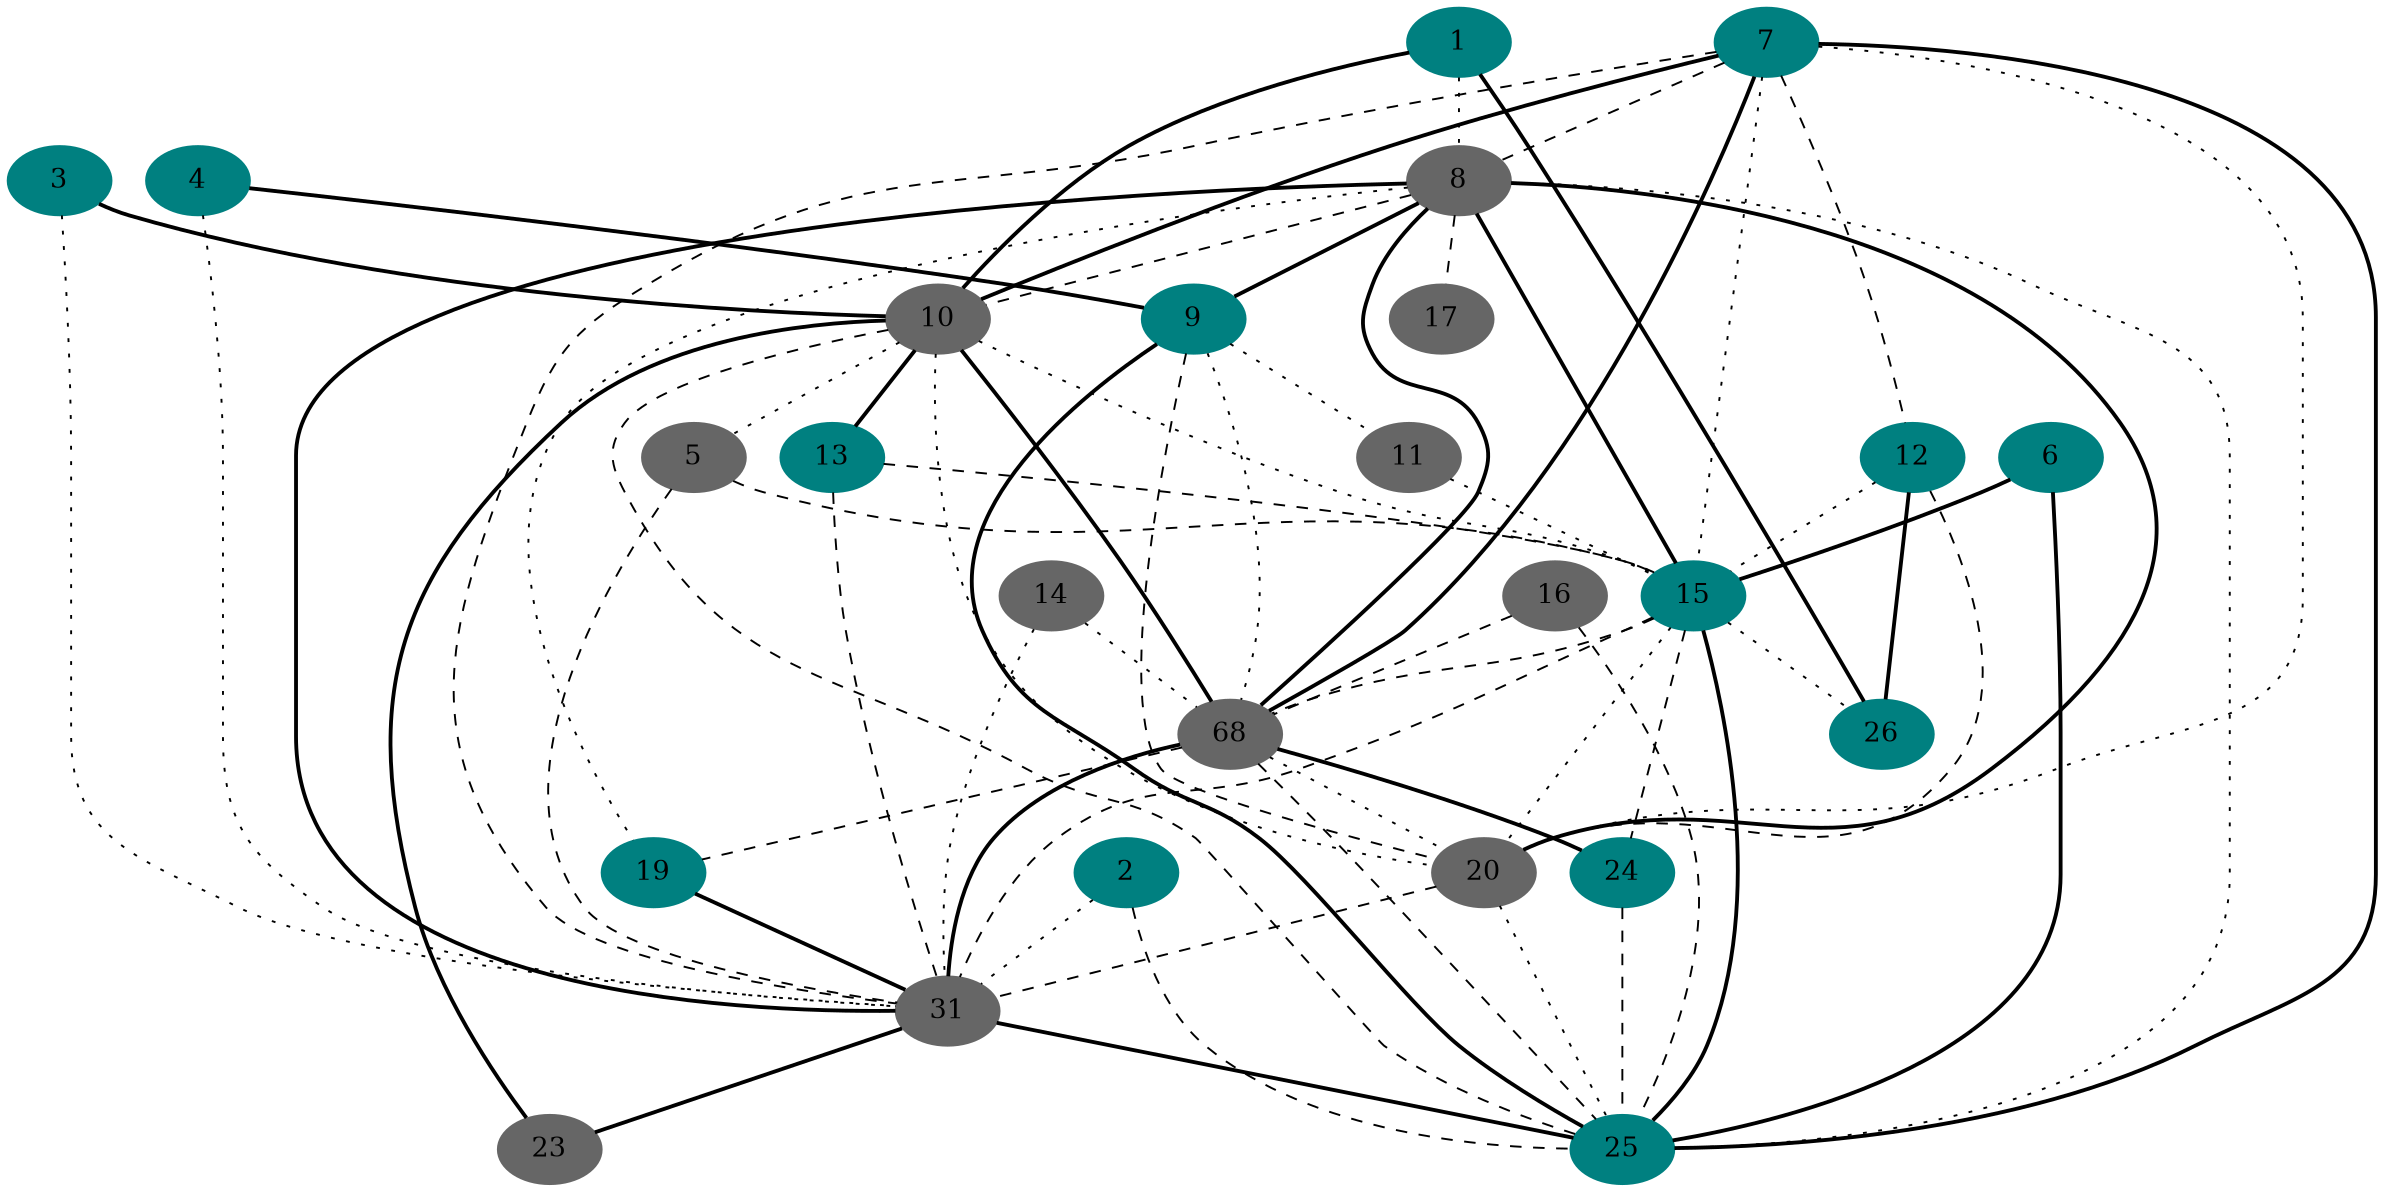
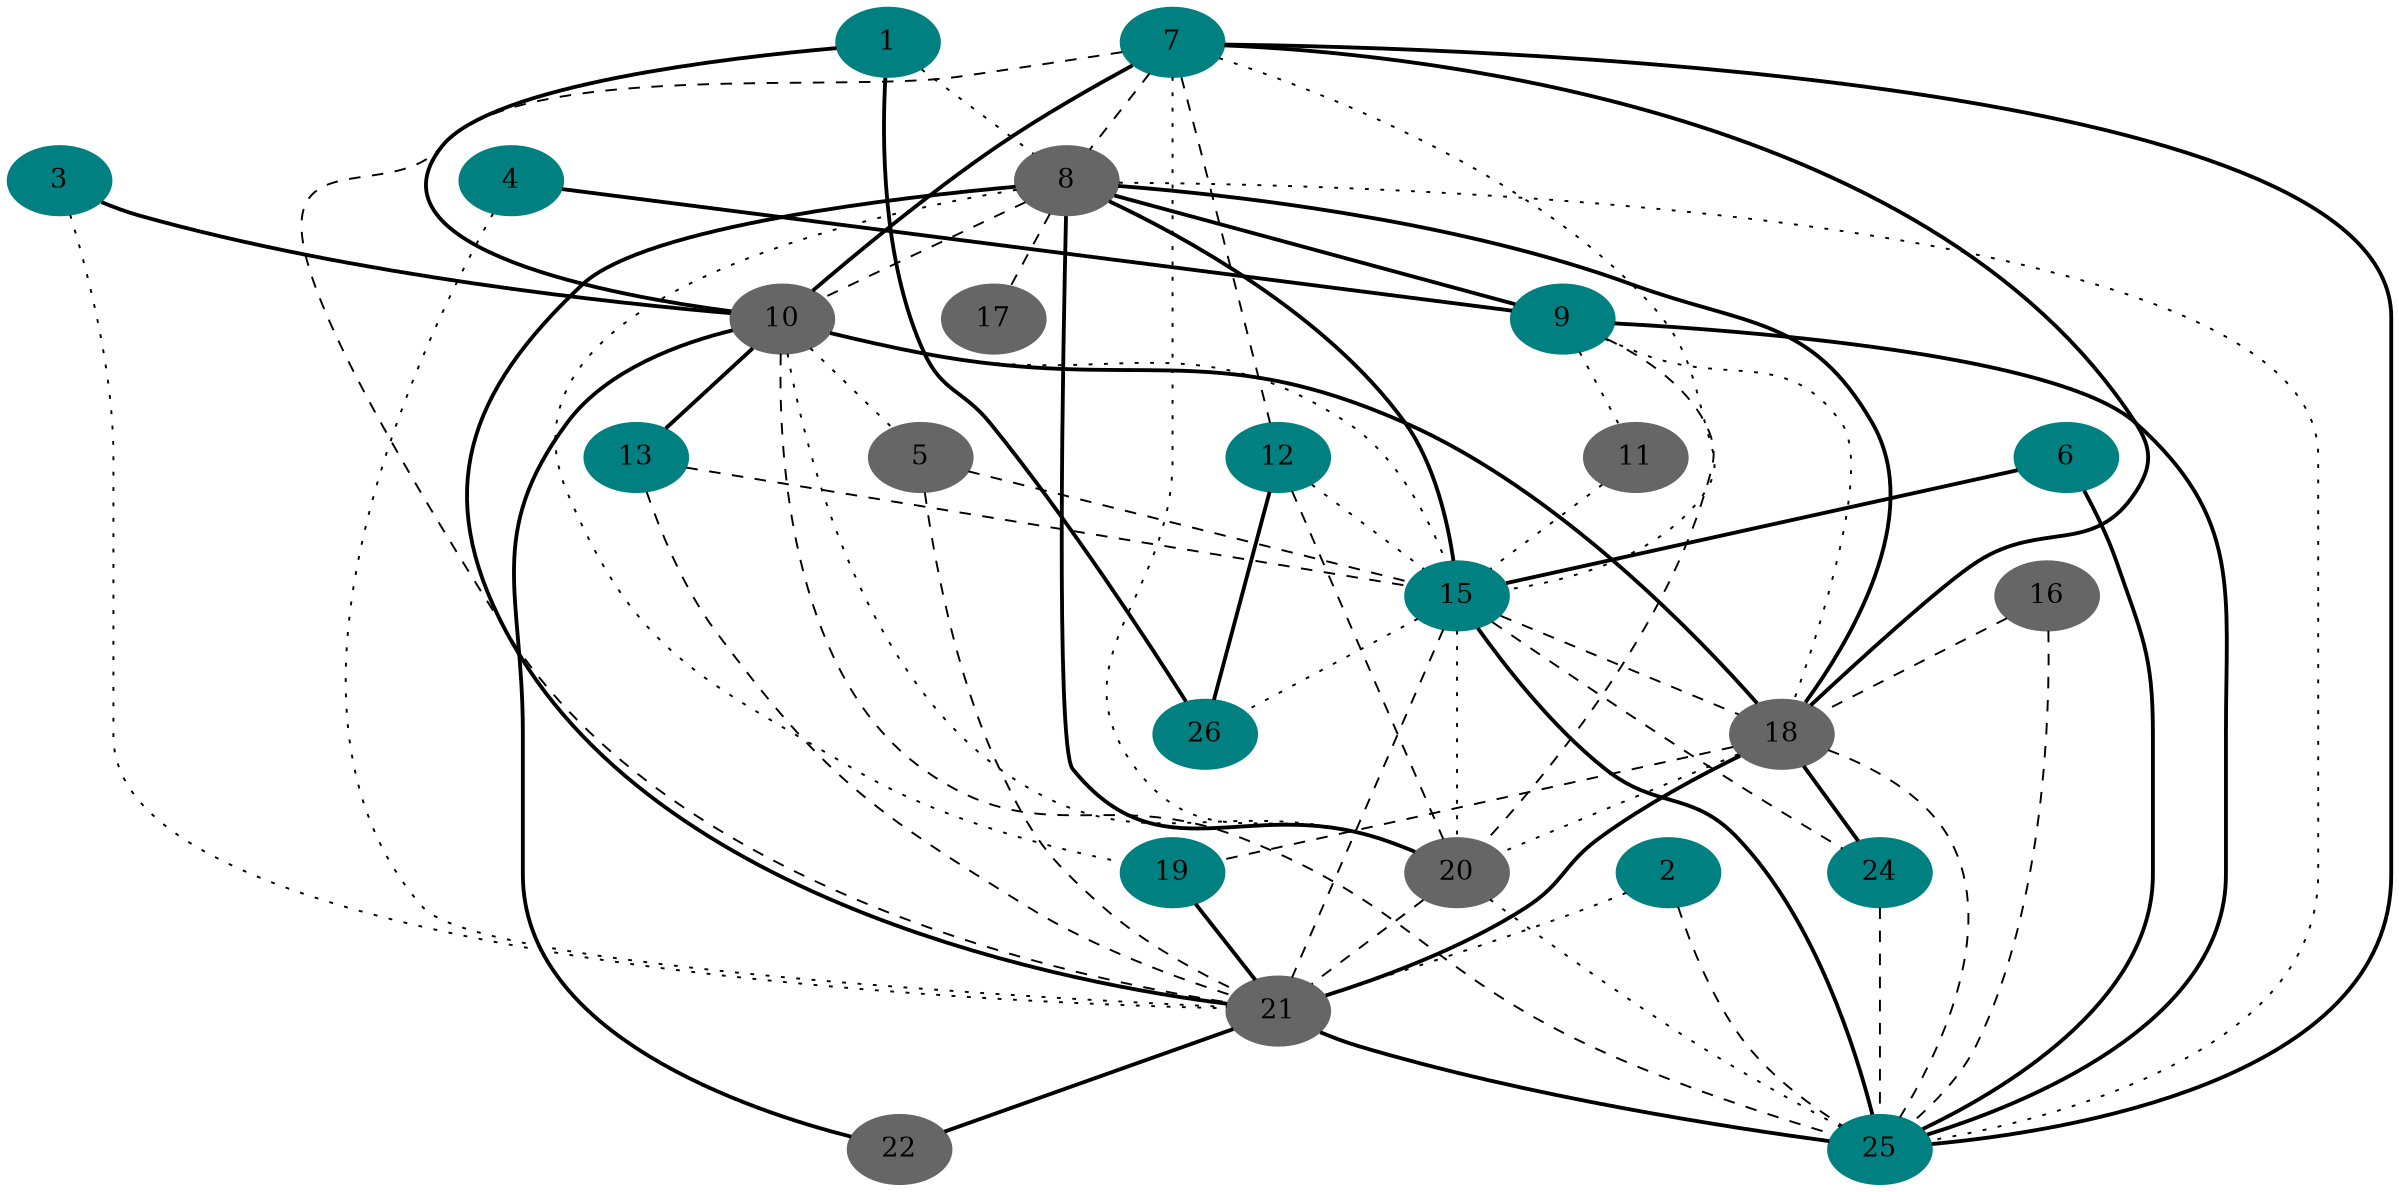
(1051, 596) -> none
(1230, 734) -> (1782, 734)
(948, 1011) -> (1278, 1011)
(550, 1149) -> (900, 1149)
